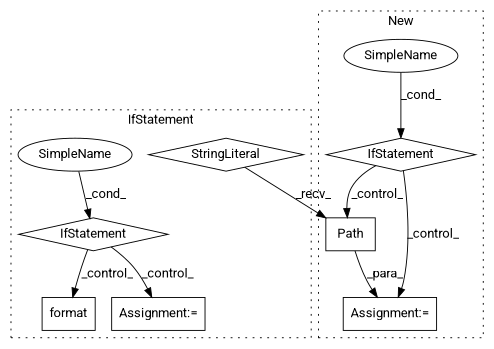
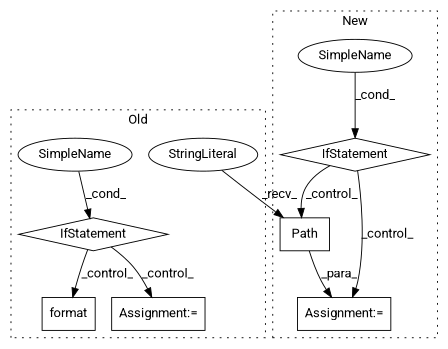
(161, 120) -> (138, 120)
(226, 155) -> (203, 155)
